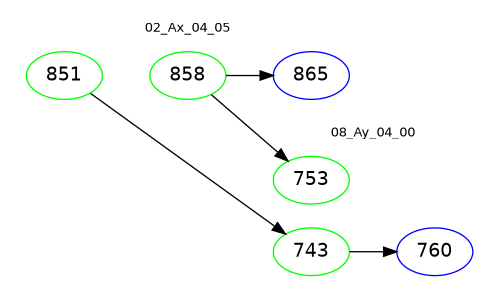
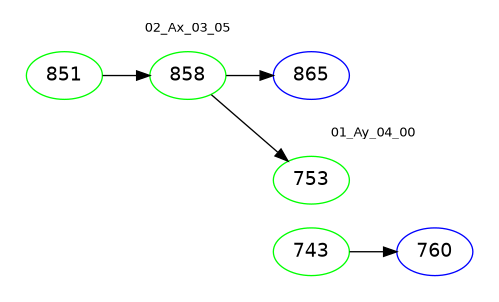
(188, 28) -> (188, 28)
(373, 133) -> (373, 133)
(182, 160) -> (120, 76)
